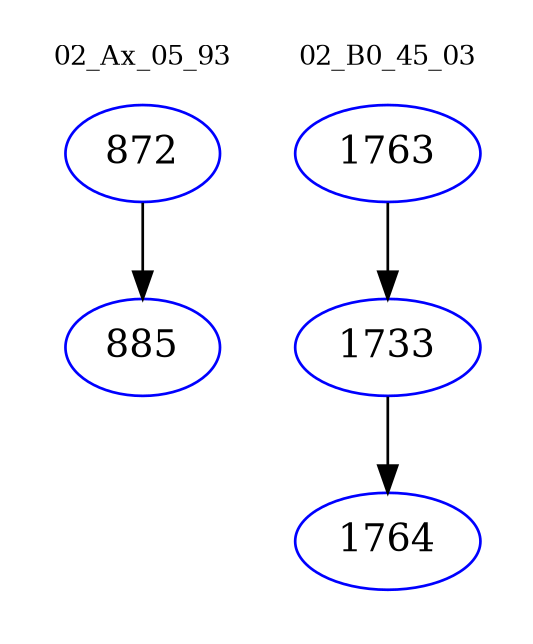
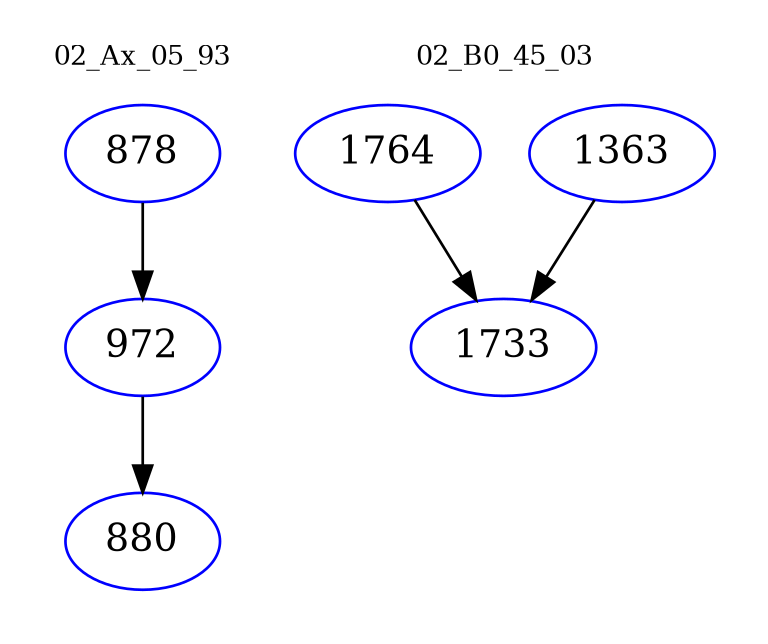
none -> (143, 154)
(143, 154) -> (143, 347)
(388, 154) -> (622, 154)
(143, 347) -> (143, 541)
(388, 431) -> (438, 238)
